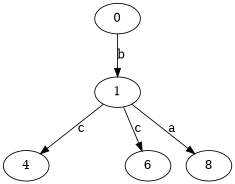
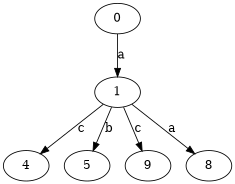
(121, 55) -> (121, 55)
none -> (87, 166)
(148, 166) -> (148, 166)
